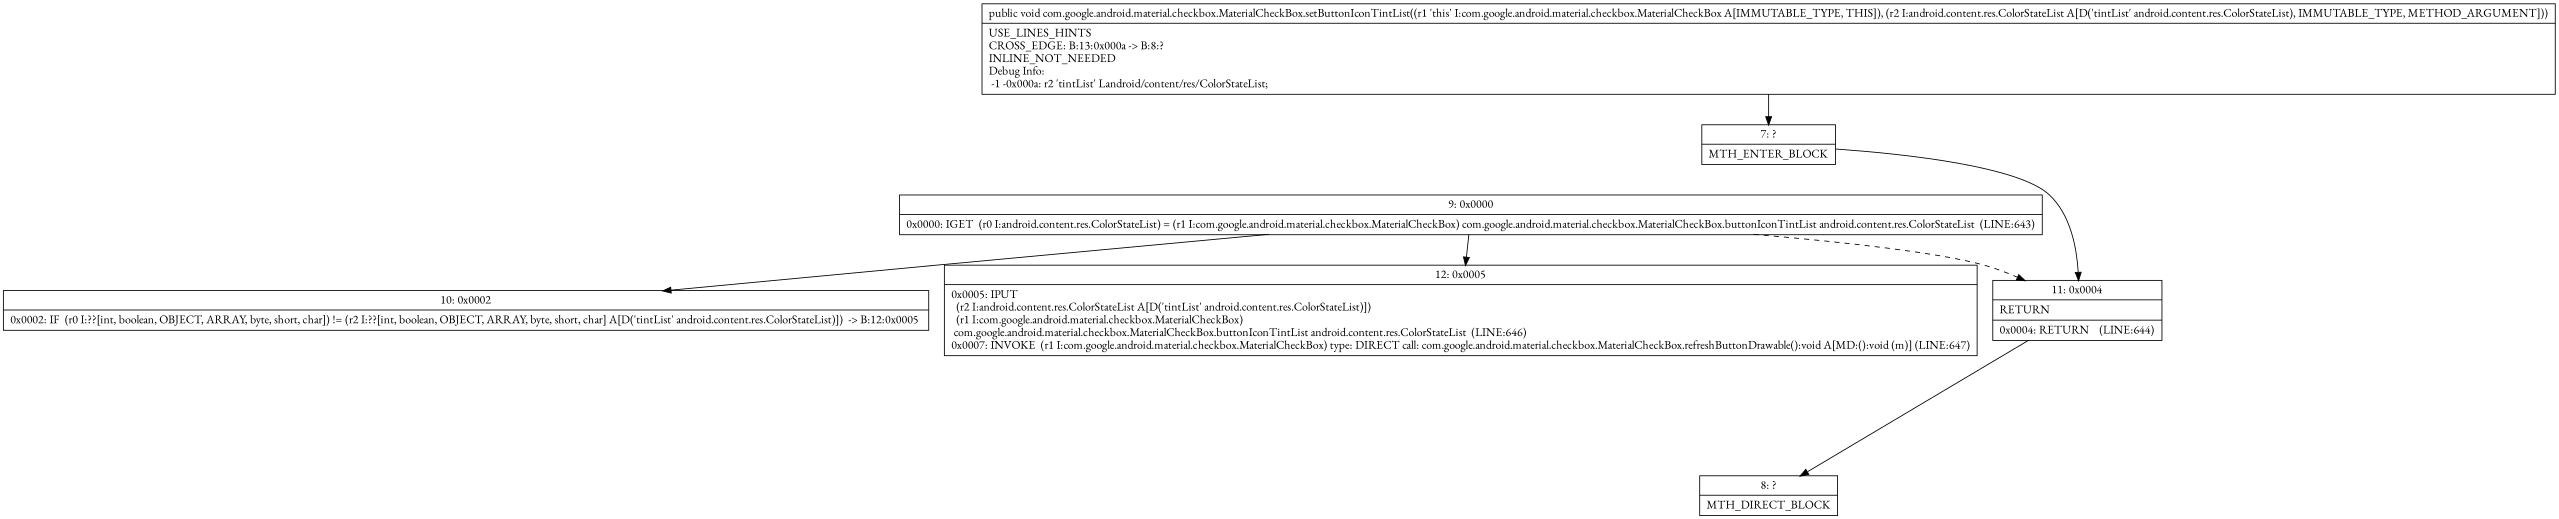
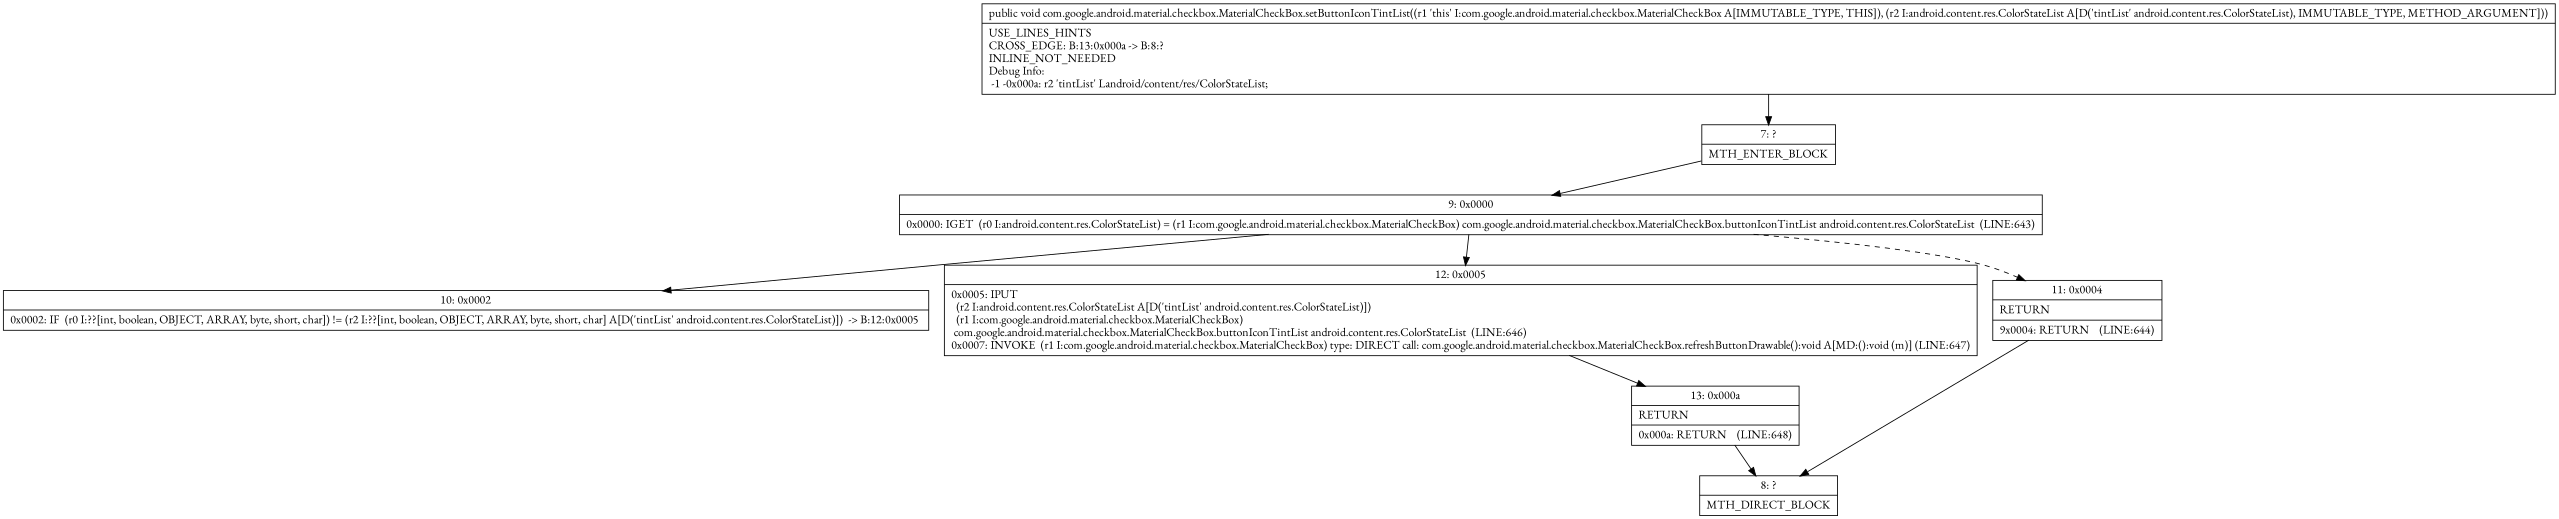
(1987, 169) -> (1631, 177)
(2077, 330) -> (2077, 330)
none -> (1715, 416)
